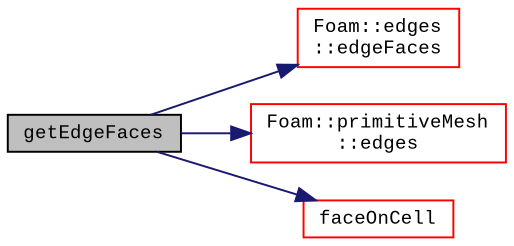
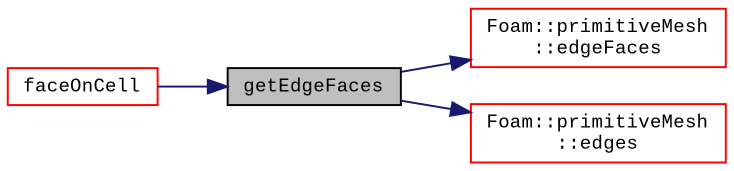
(378, 38) -> (598, 38)
(227, 173) -> (183, 87)
